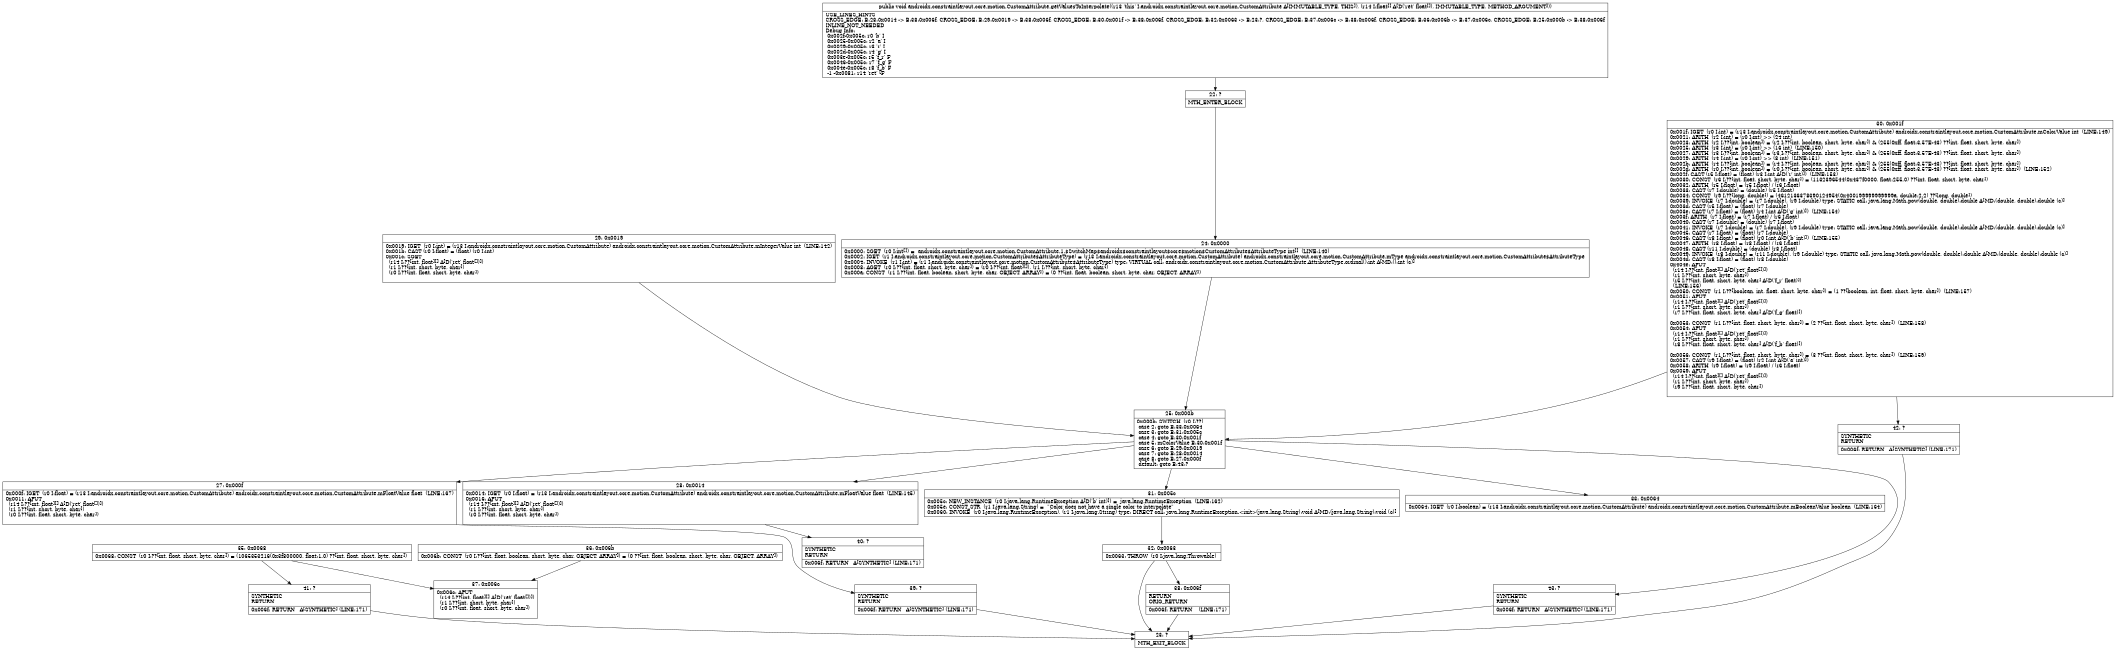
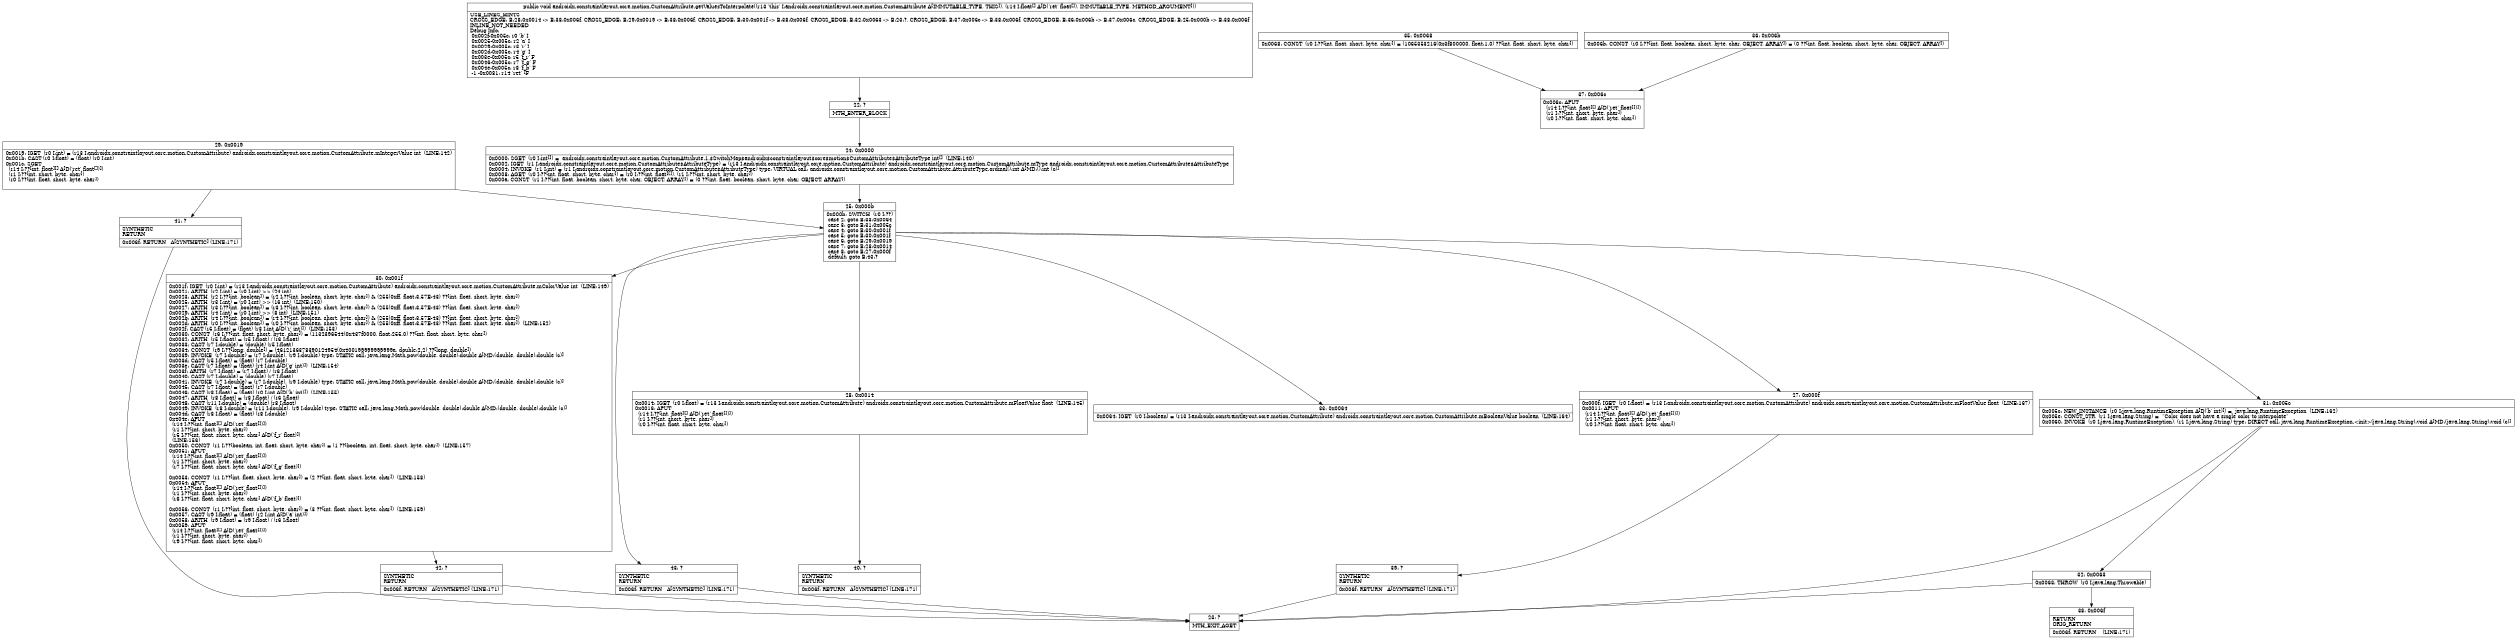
(1451, 424) -> (718, 248)
(1180, 443) -> (859, 236)
(275, 572) -> (202, 202)
(1174, 621) -> (1769, 592)
(1162, 643) -> (1214, 626)
